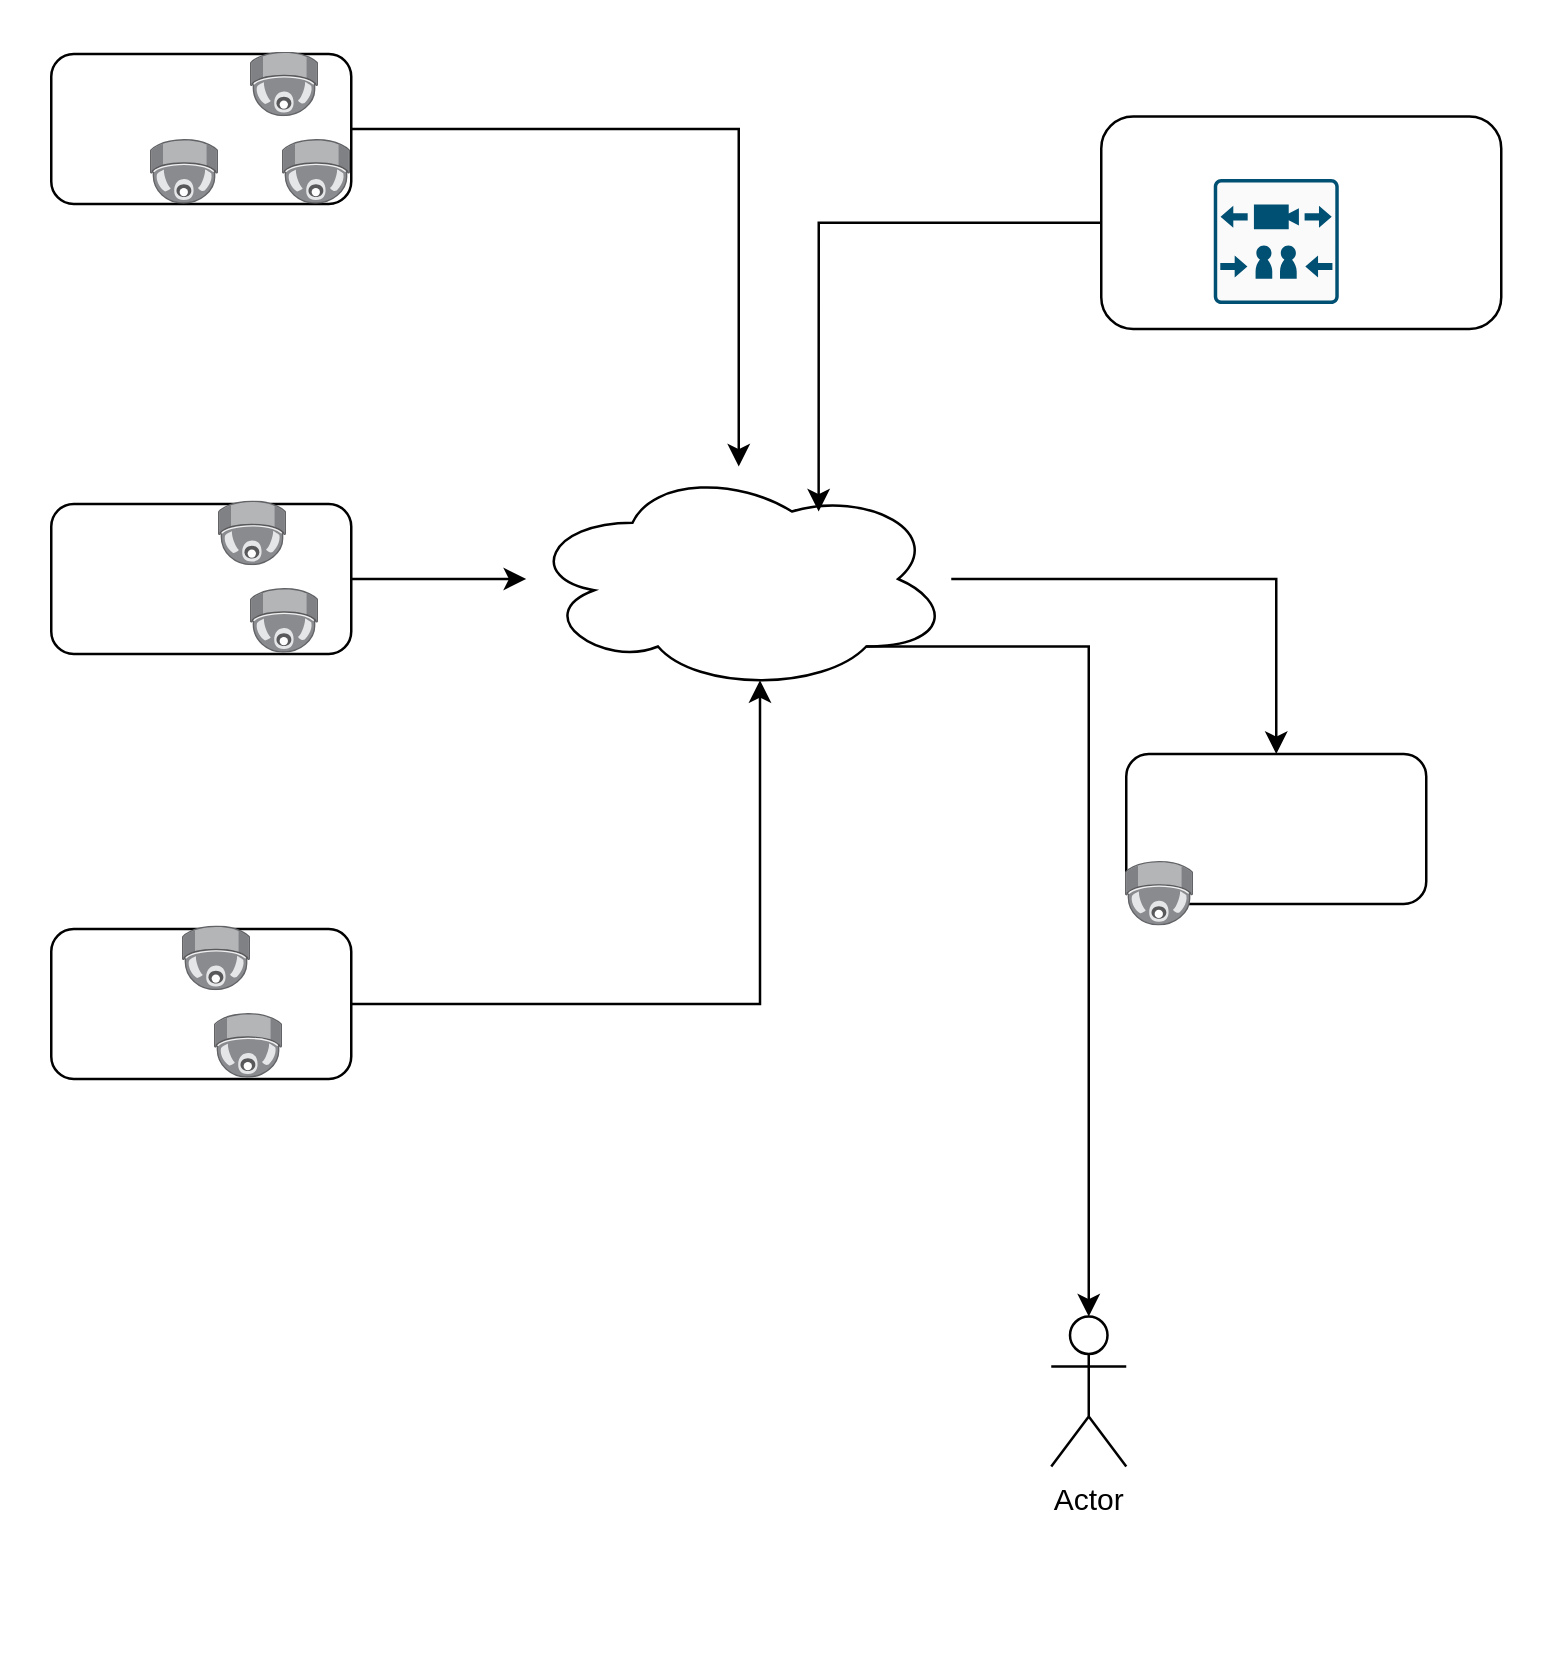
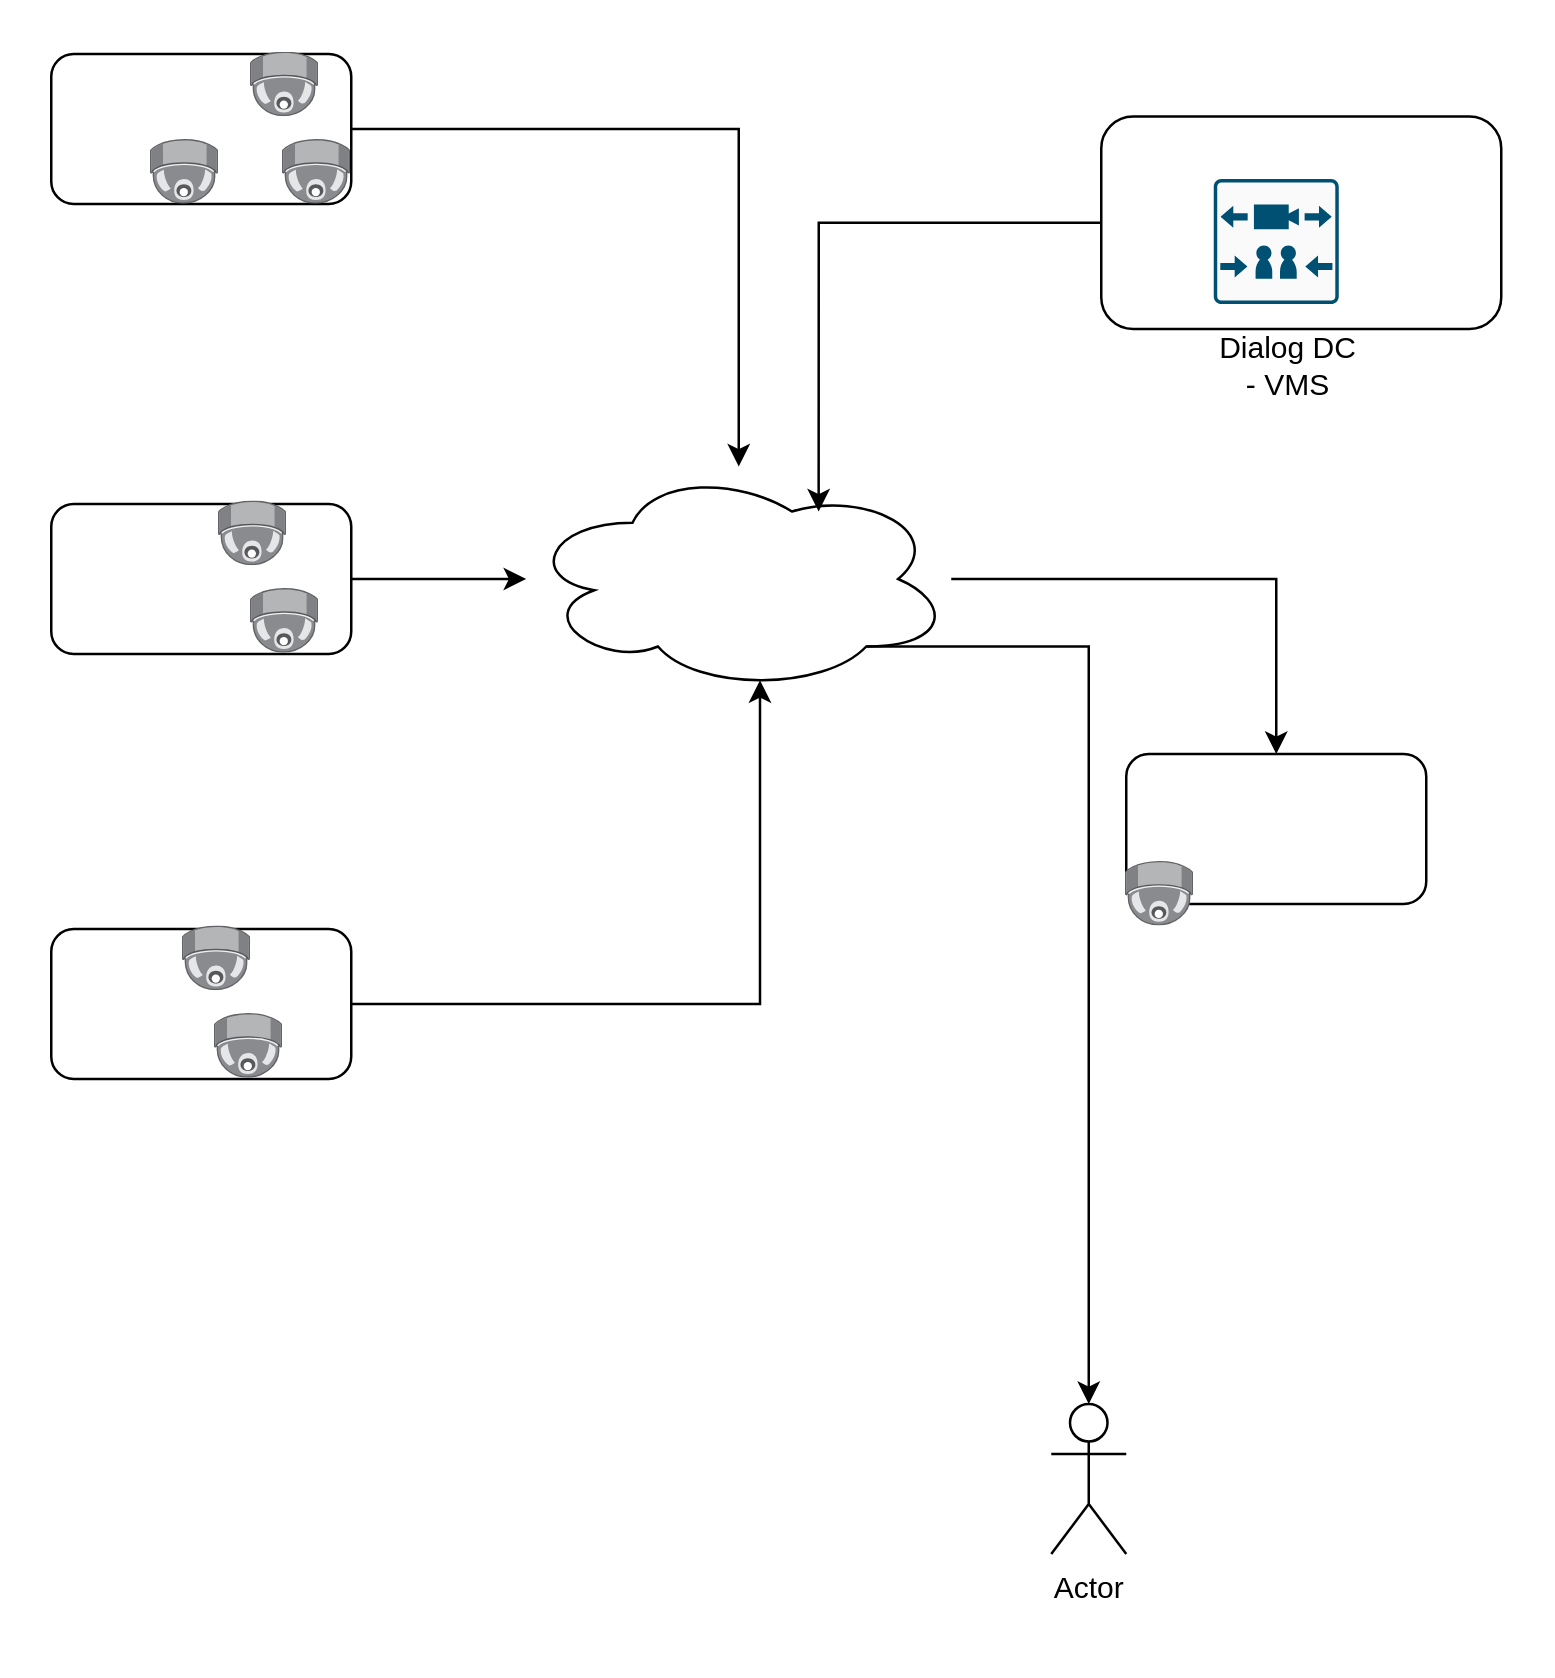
none -> (1289, 366)
(1089, 1391) -> (1089, 1479)
